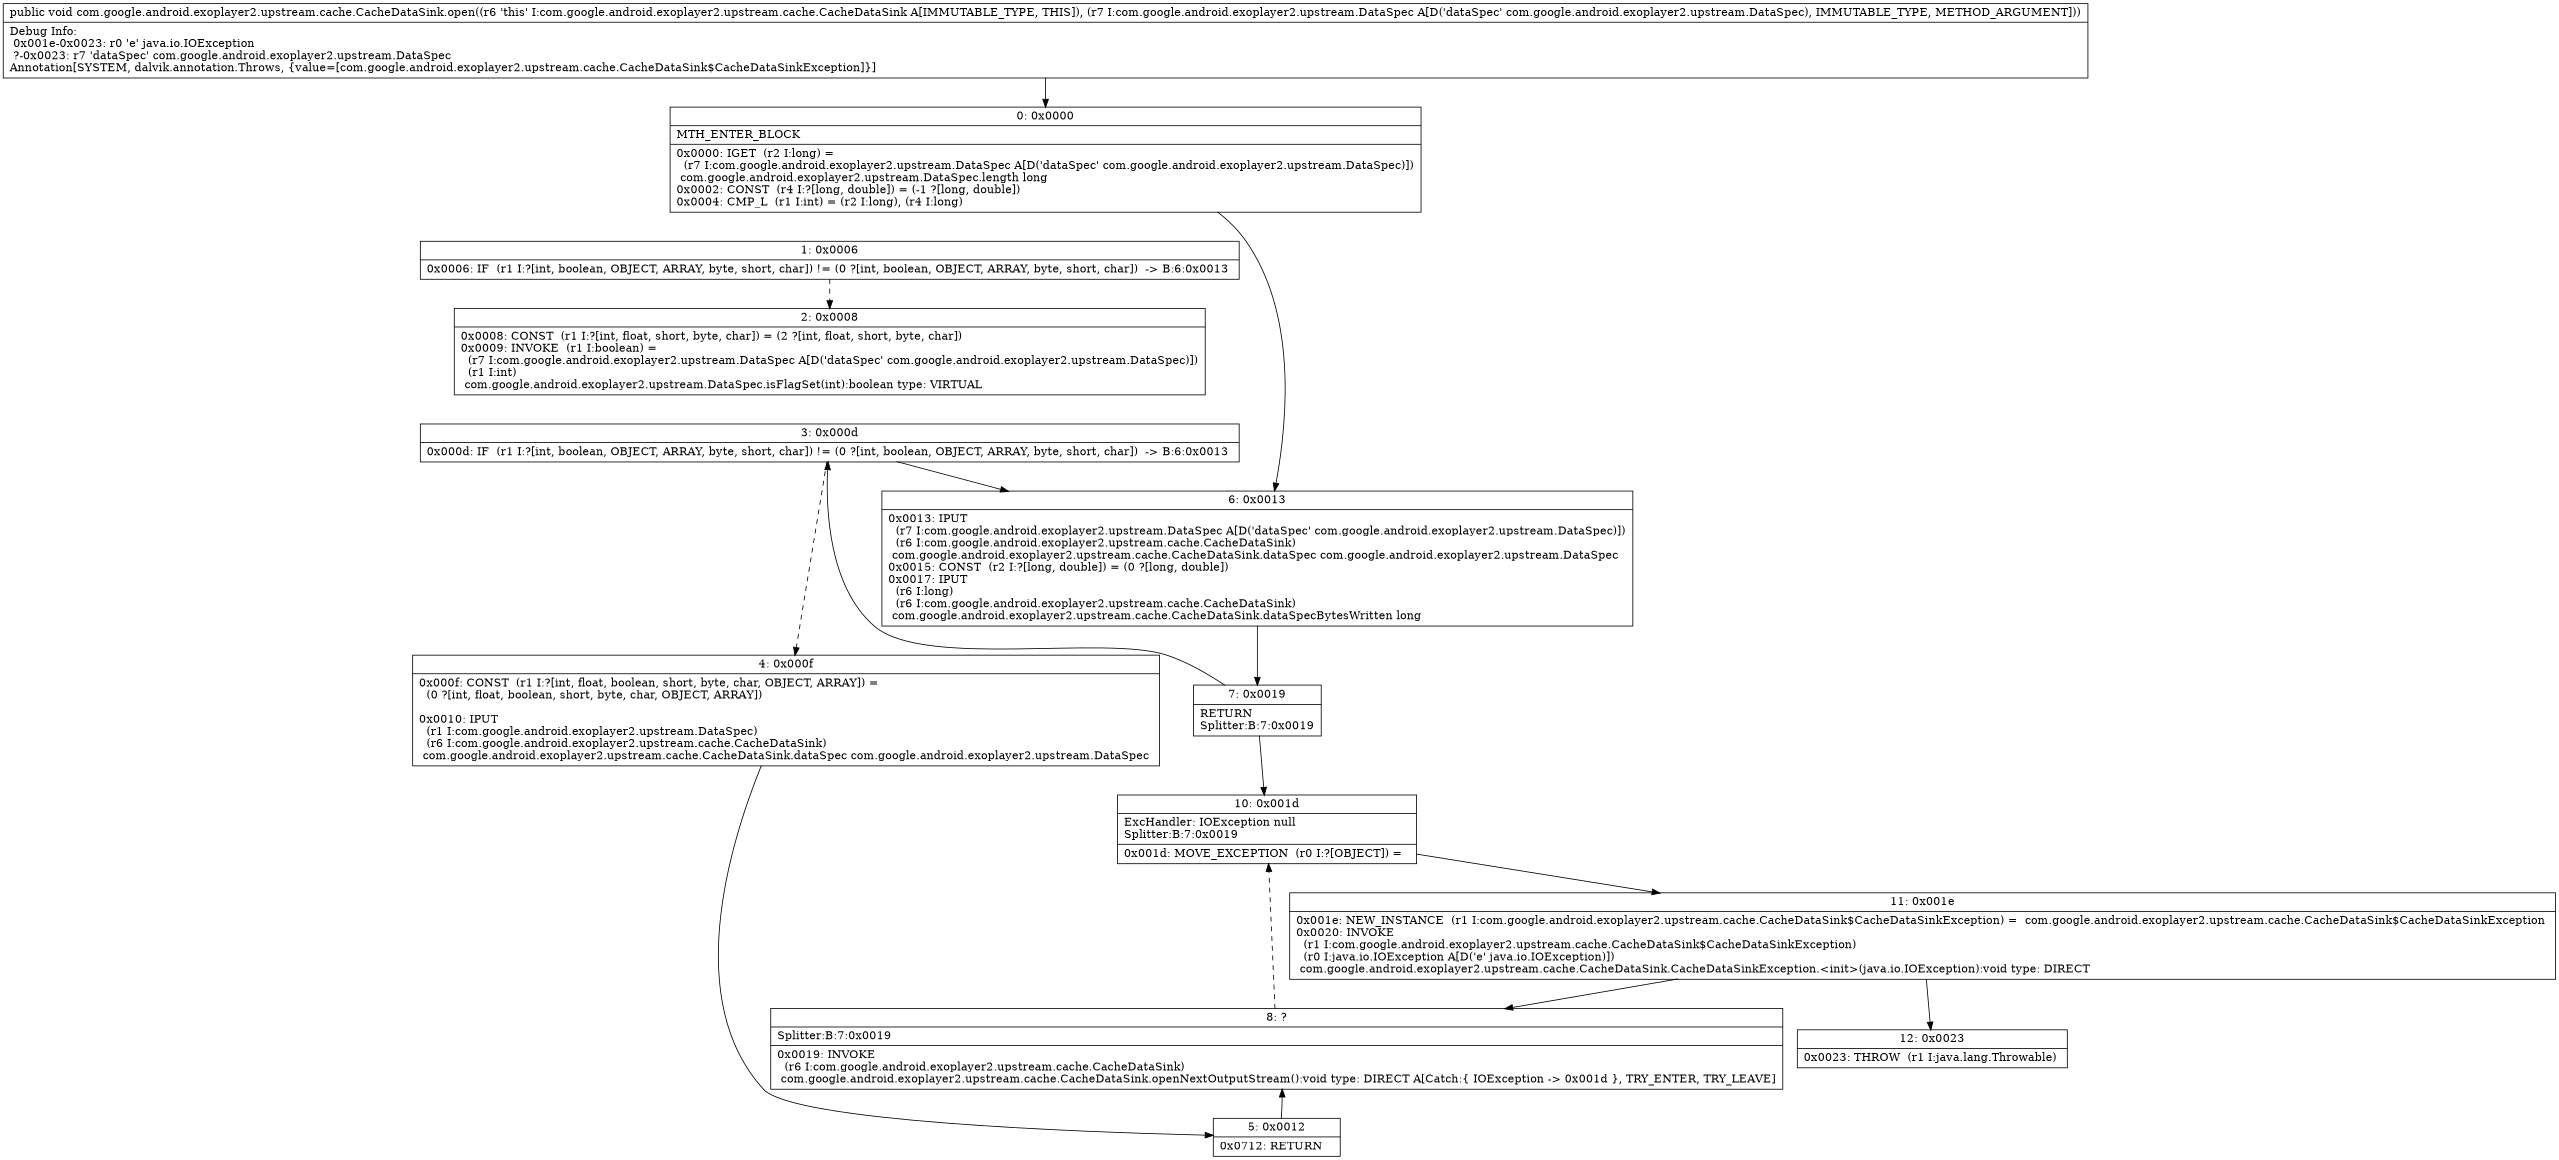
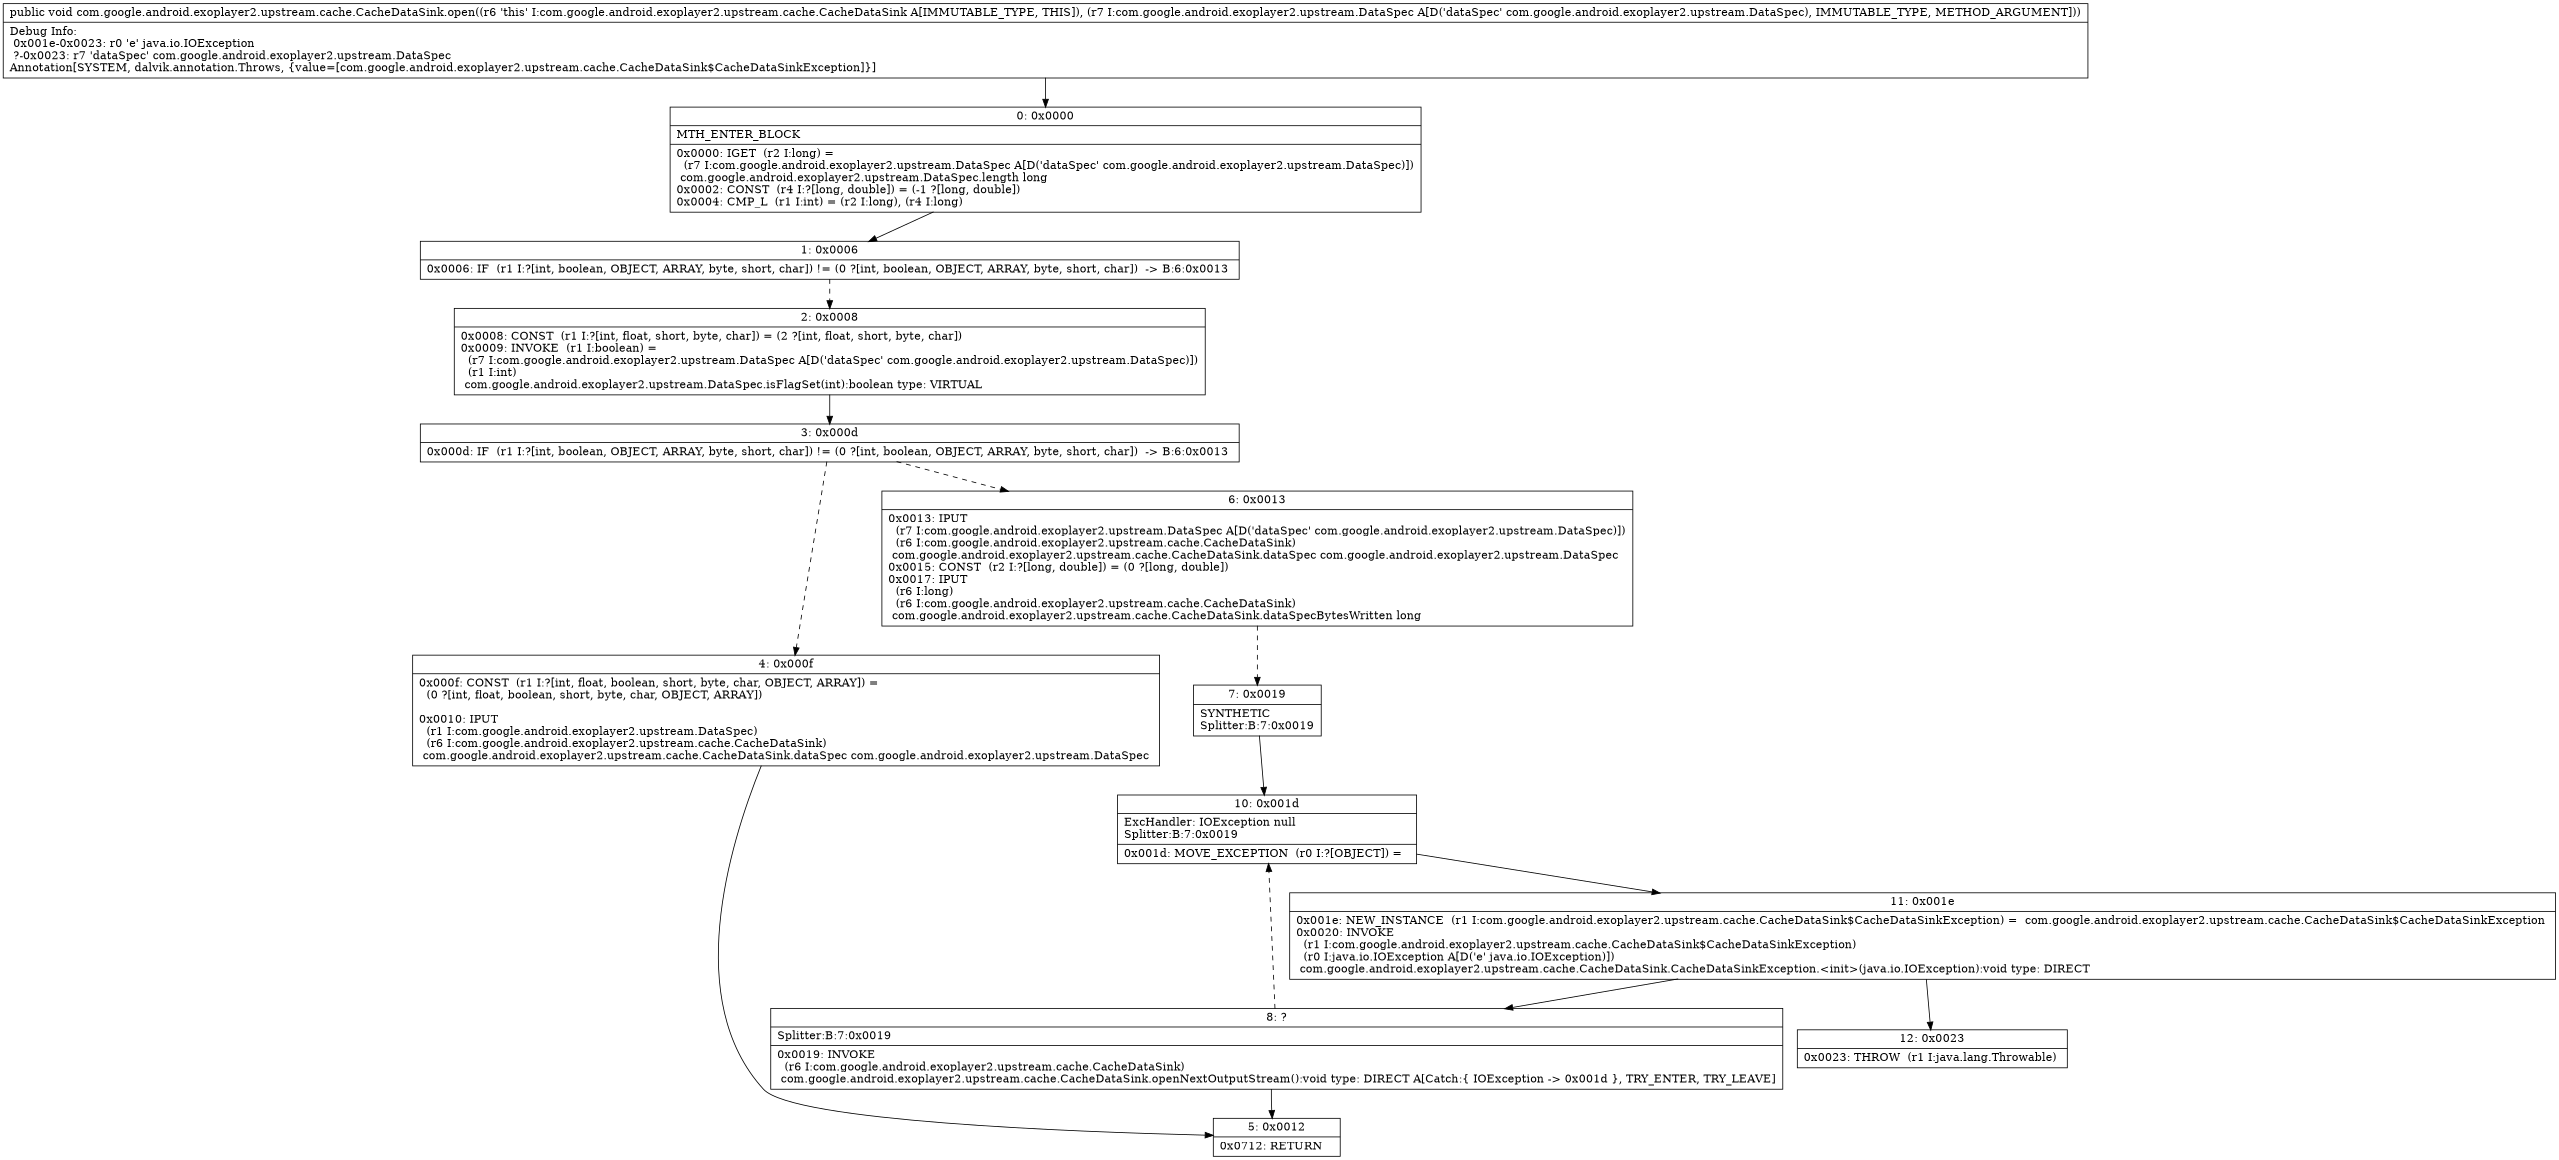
(1281, 338) -> (905, 225)
(949, 475) -> (949, 475)
(968, 648) -> (830, 405)
(1257, 651) -> (1257, 651)
(1226, 714) -> (1236, 714)
(1282, 1108) -> (1271, 1100)
